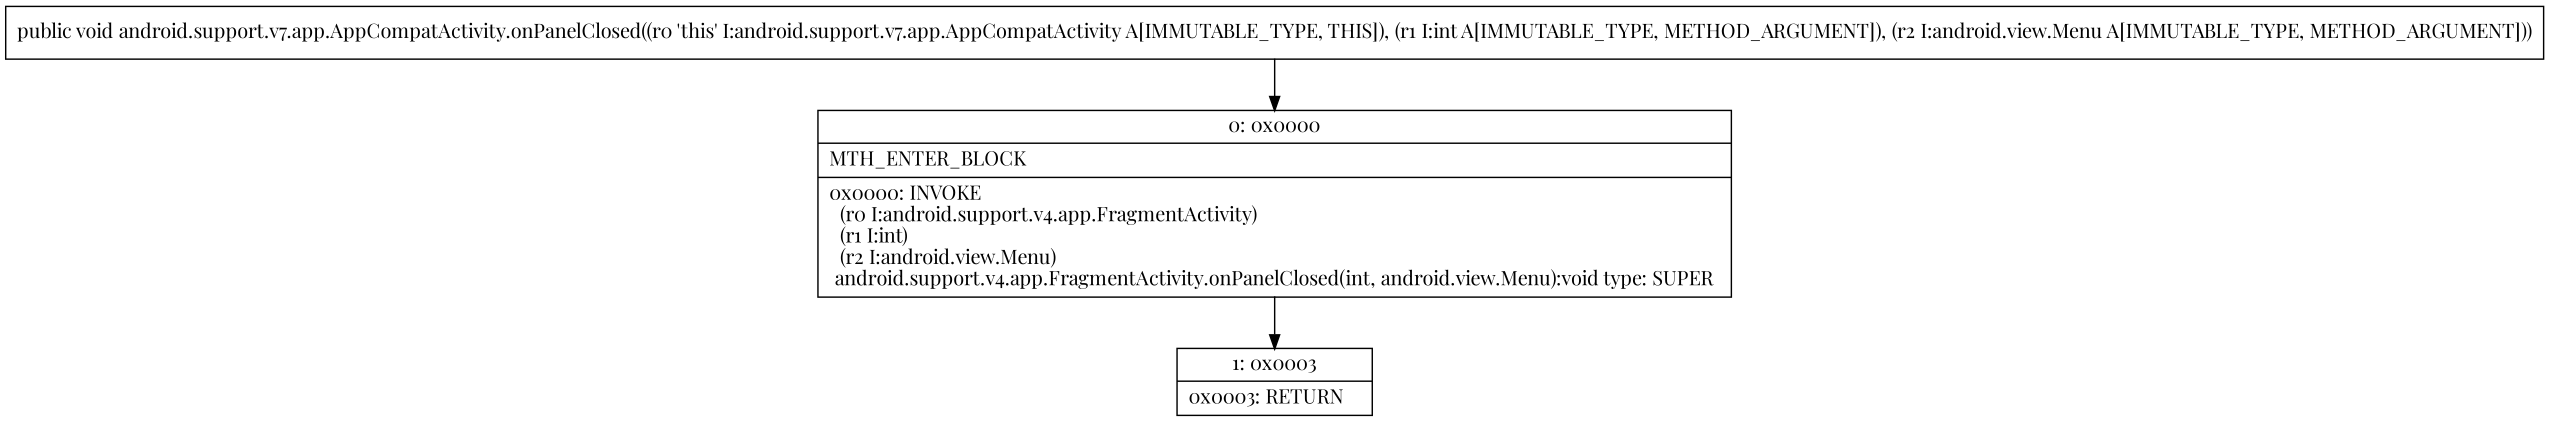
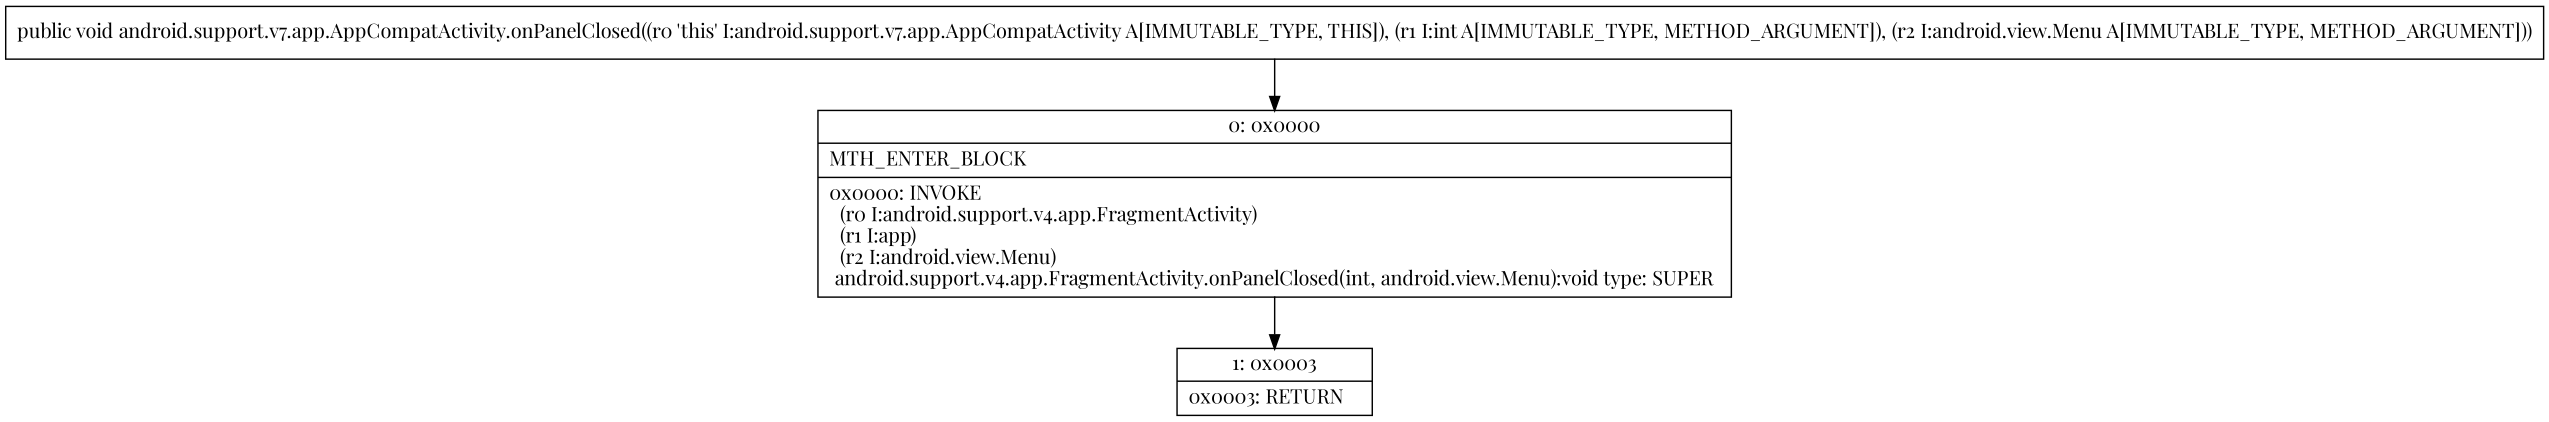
(869, 237) -> (873, 237)
